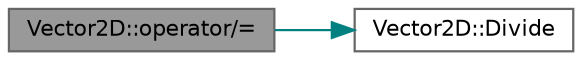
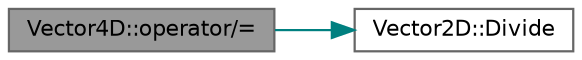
(142, 30) -> (142, 30)
